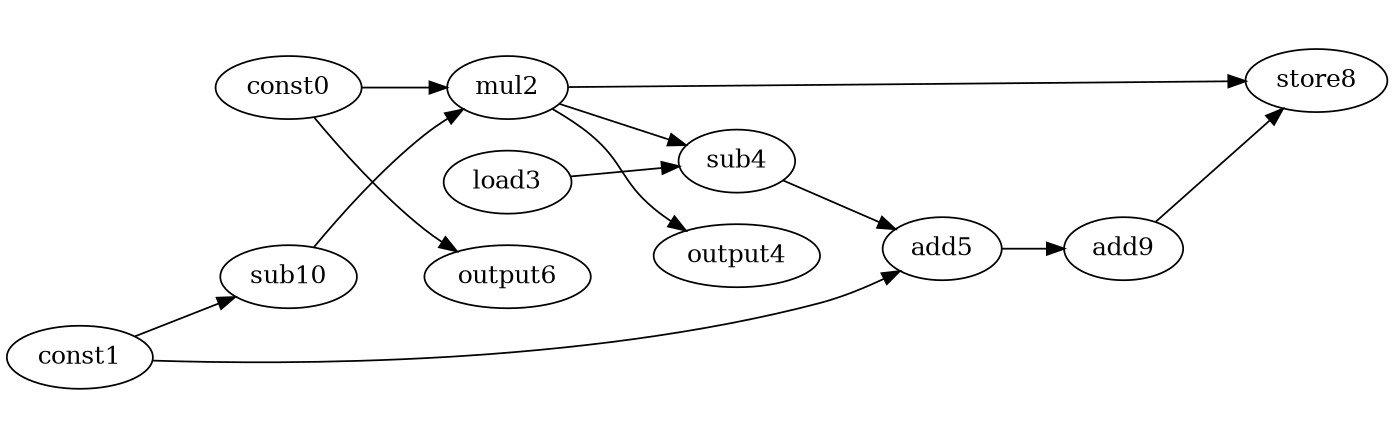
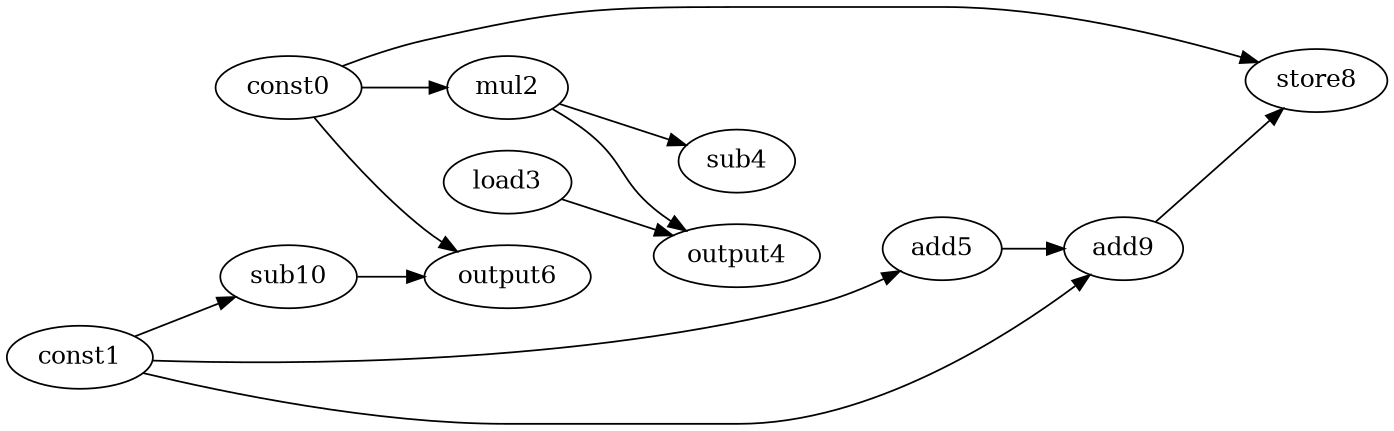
(898, 84) -> (791, 7)
(383, 172) -> (382, 277)
(609, 173) -> (609, 215)
(831, 201) -> none
none -> (623, 424)
